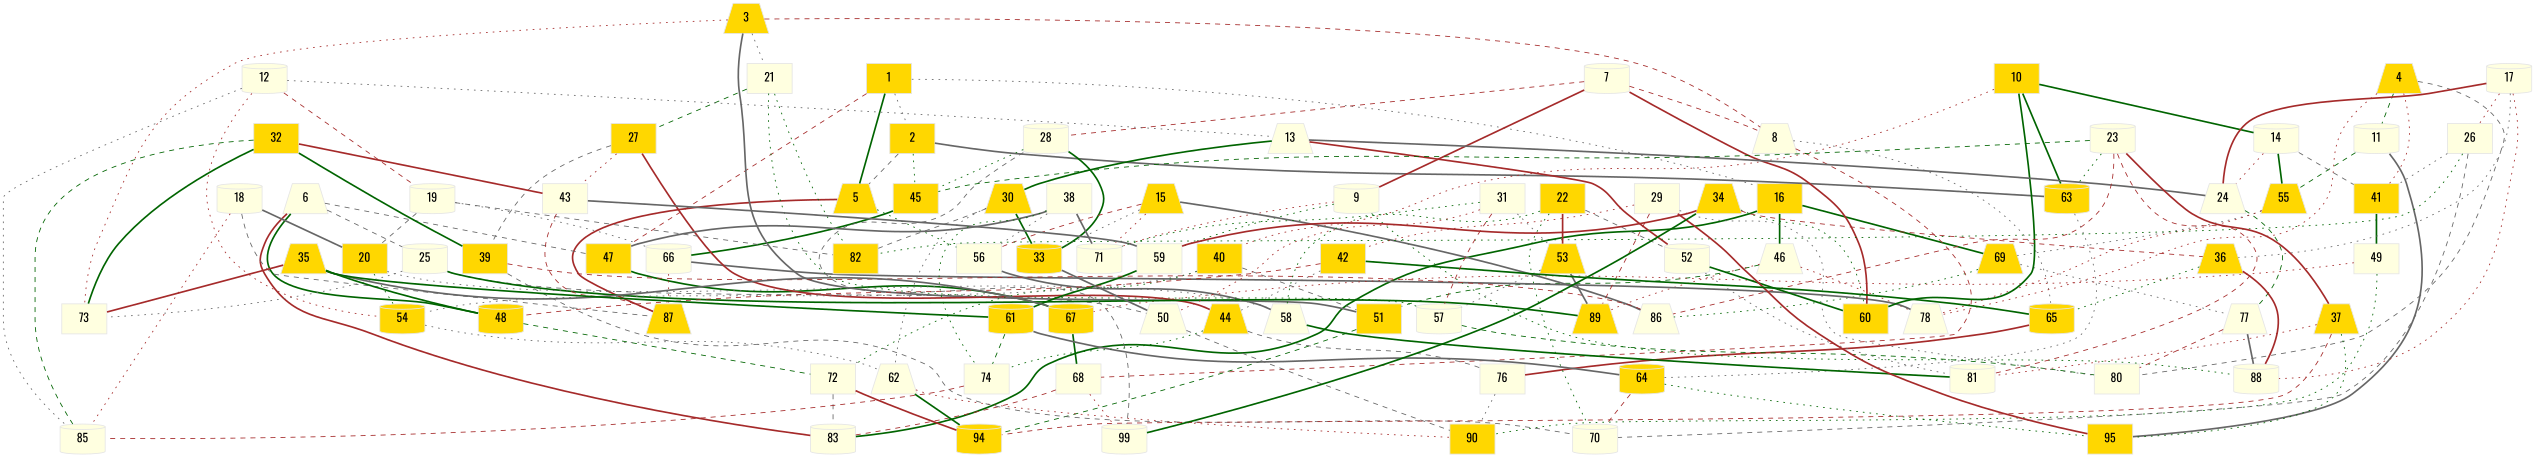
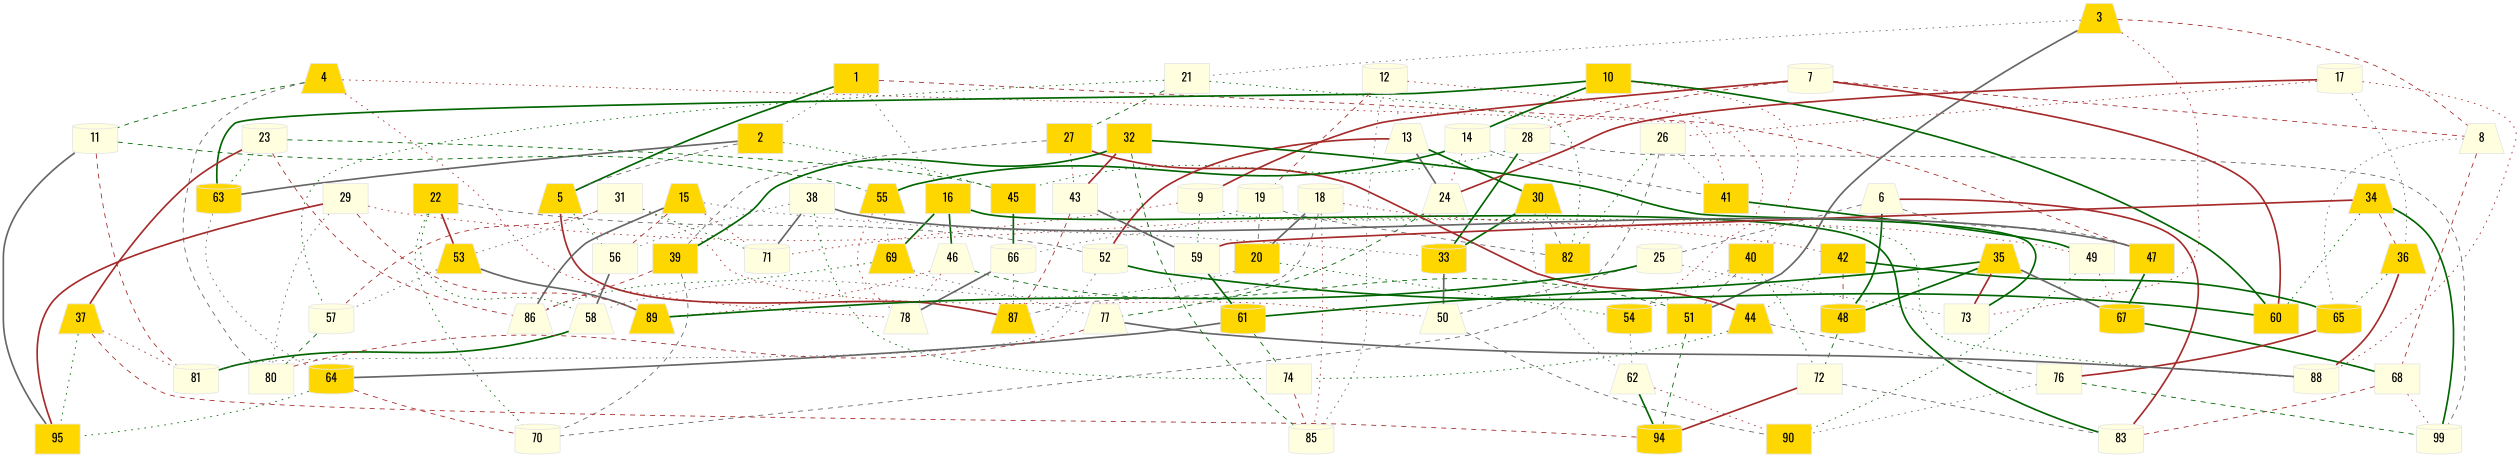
none -> (1870, 228)
(2225, 296) -> (120, 273)
none -> (2249, 409)
